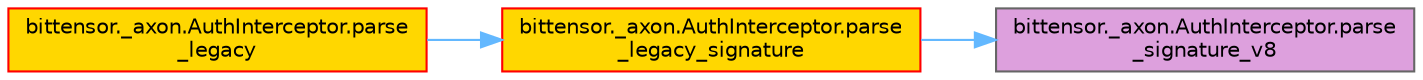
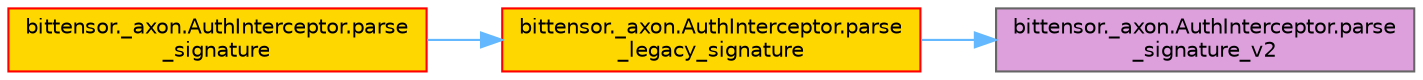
(217, 40) -> (217, 40)
(1205, 40) -> (1205, 40)
